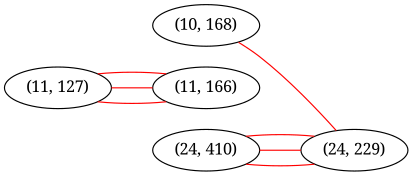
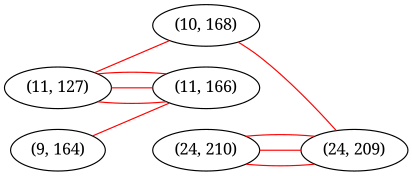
none -> (132, 57)
none -> (58, 150)
(206, 150) -> (206, 150)
(354, 150) -> (354, 150)
